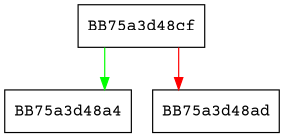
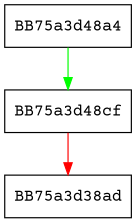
(105, 63) -> (68, 63)
(216, 111) -> (68, 196)
